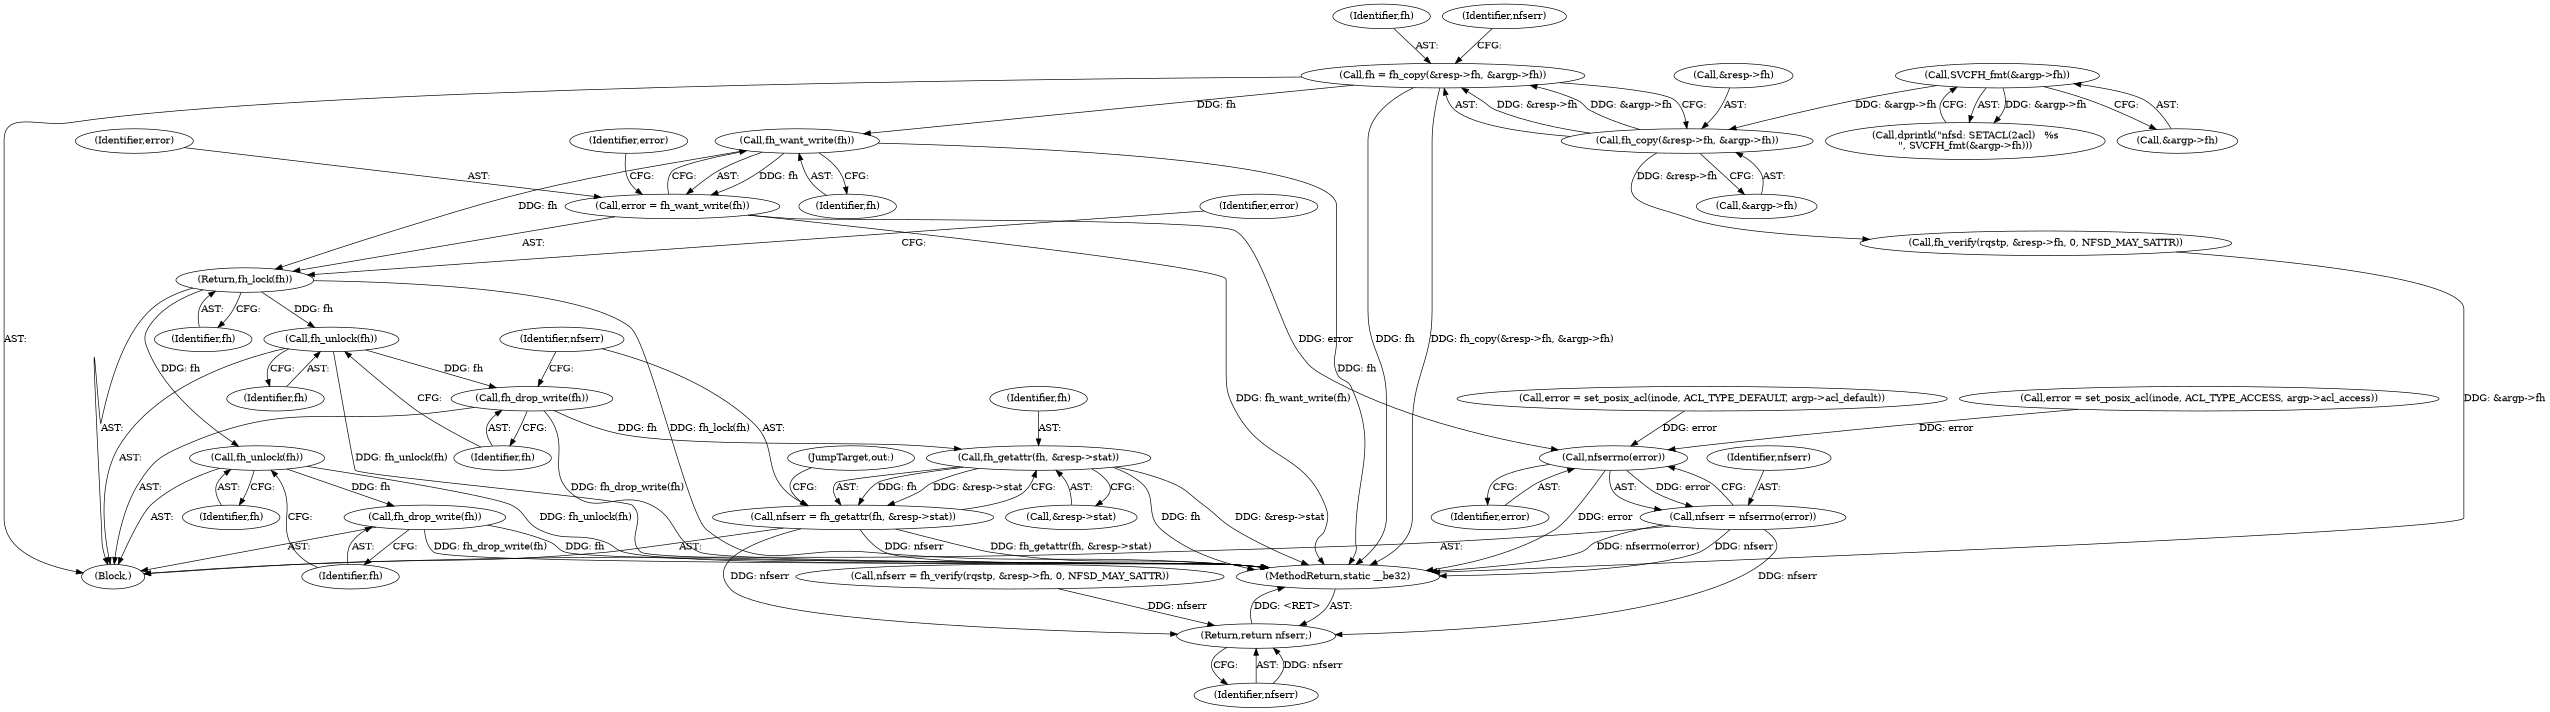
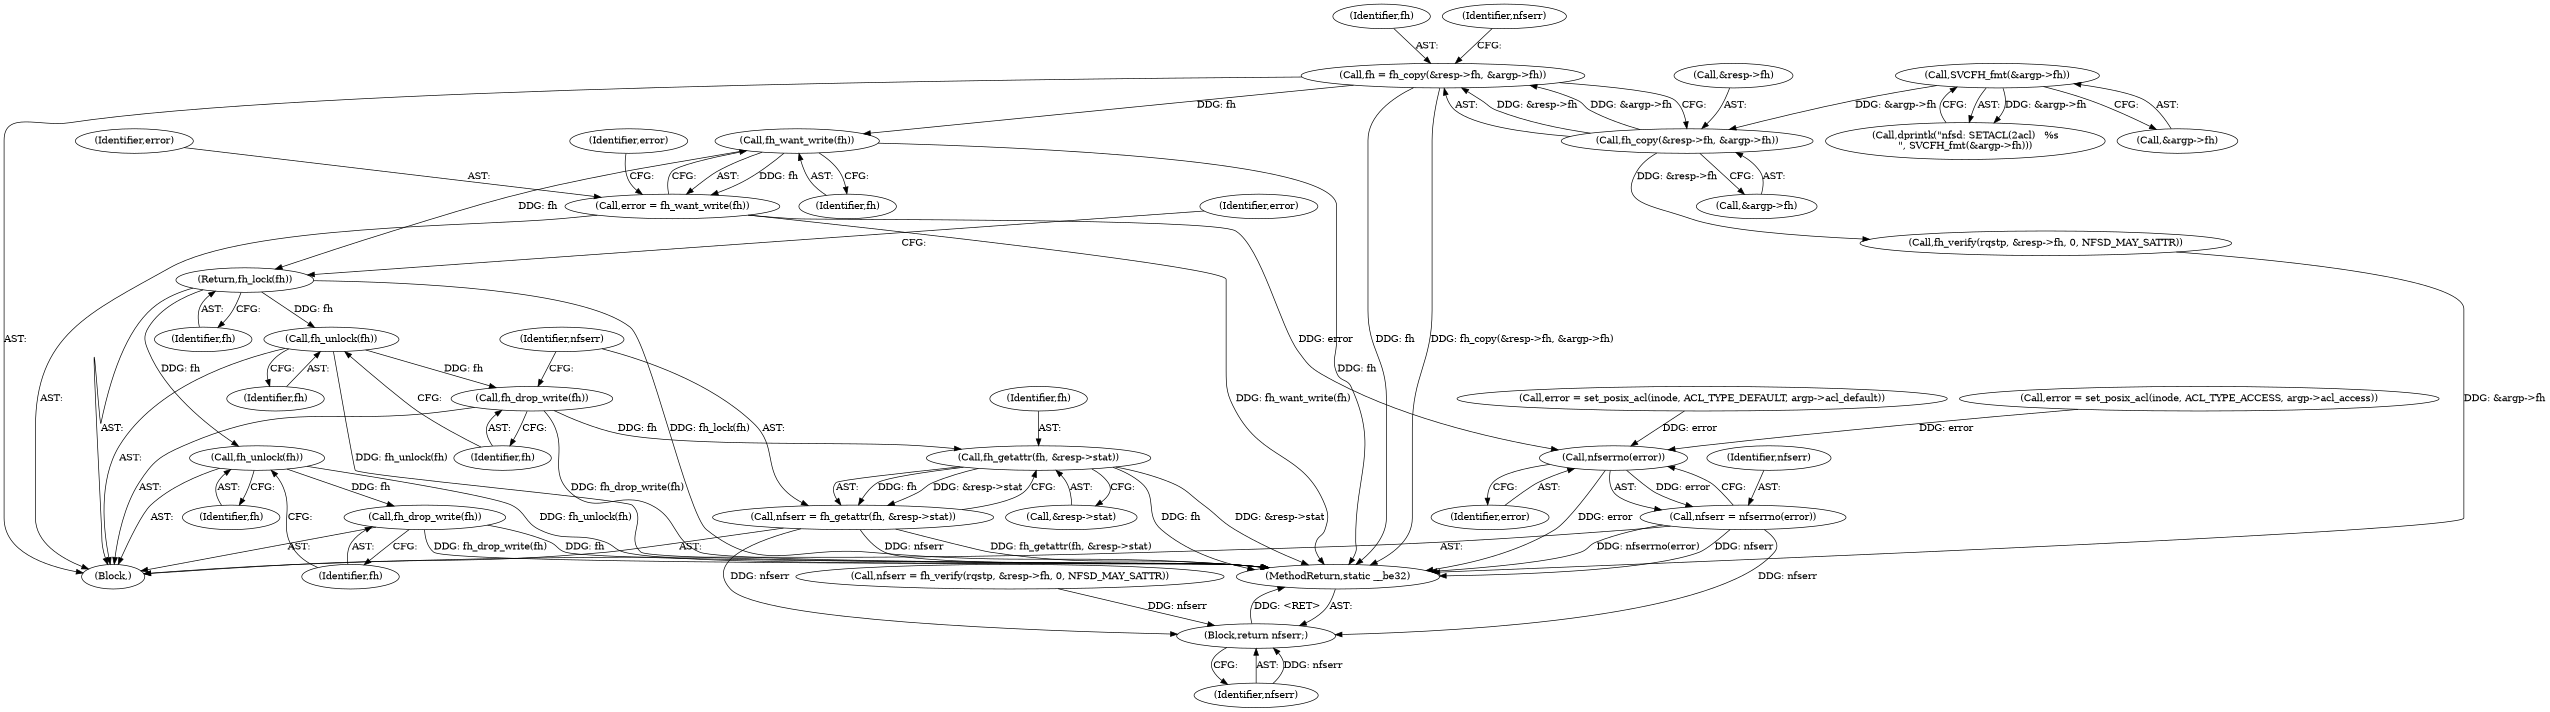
(457, 243) -> (192, 259)
(851, 458) -> none
(1256, 636) -> (1256, 636)
